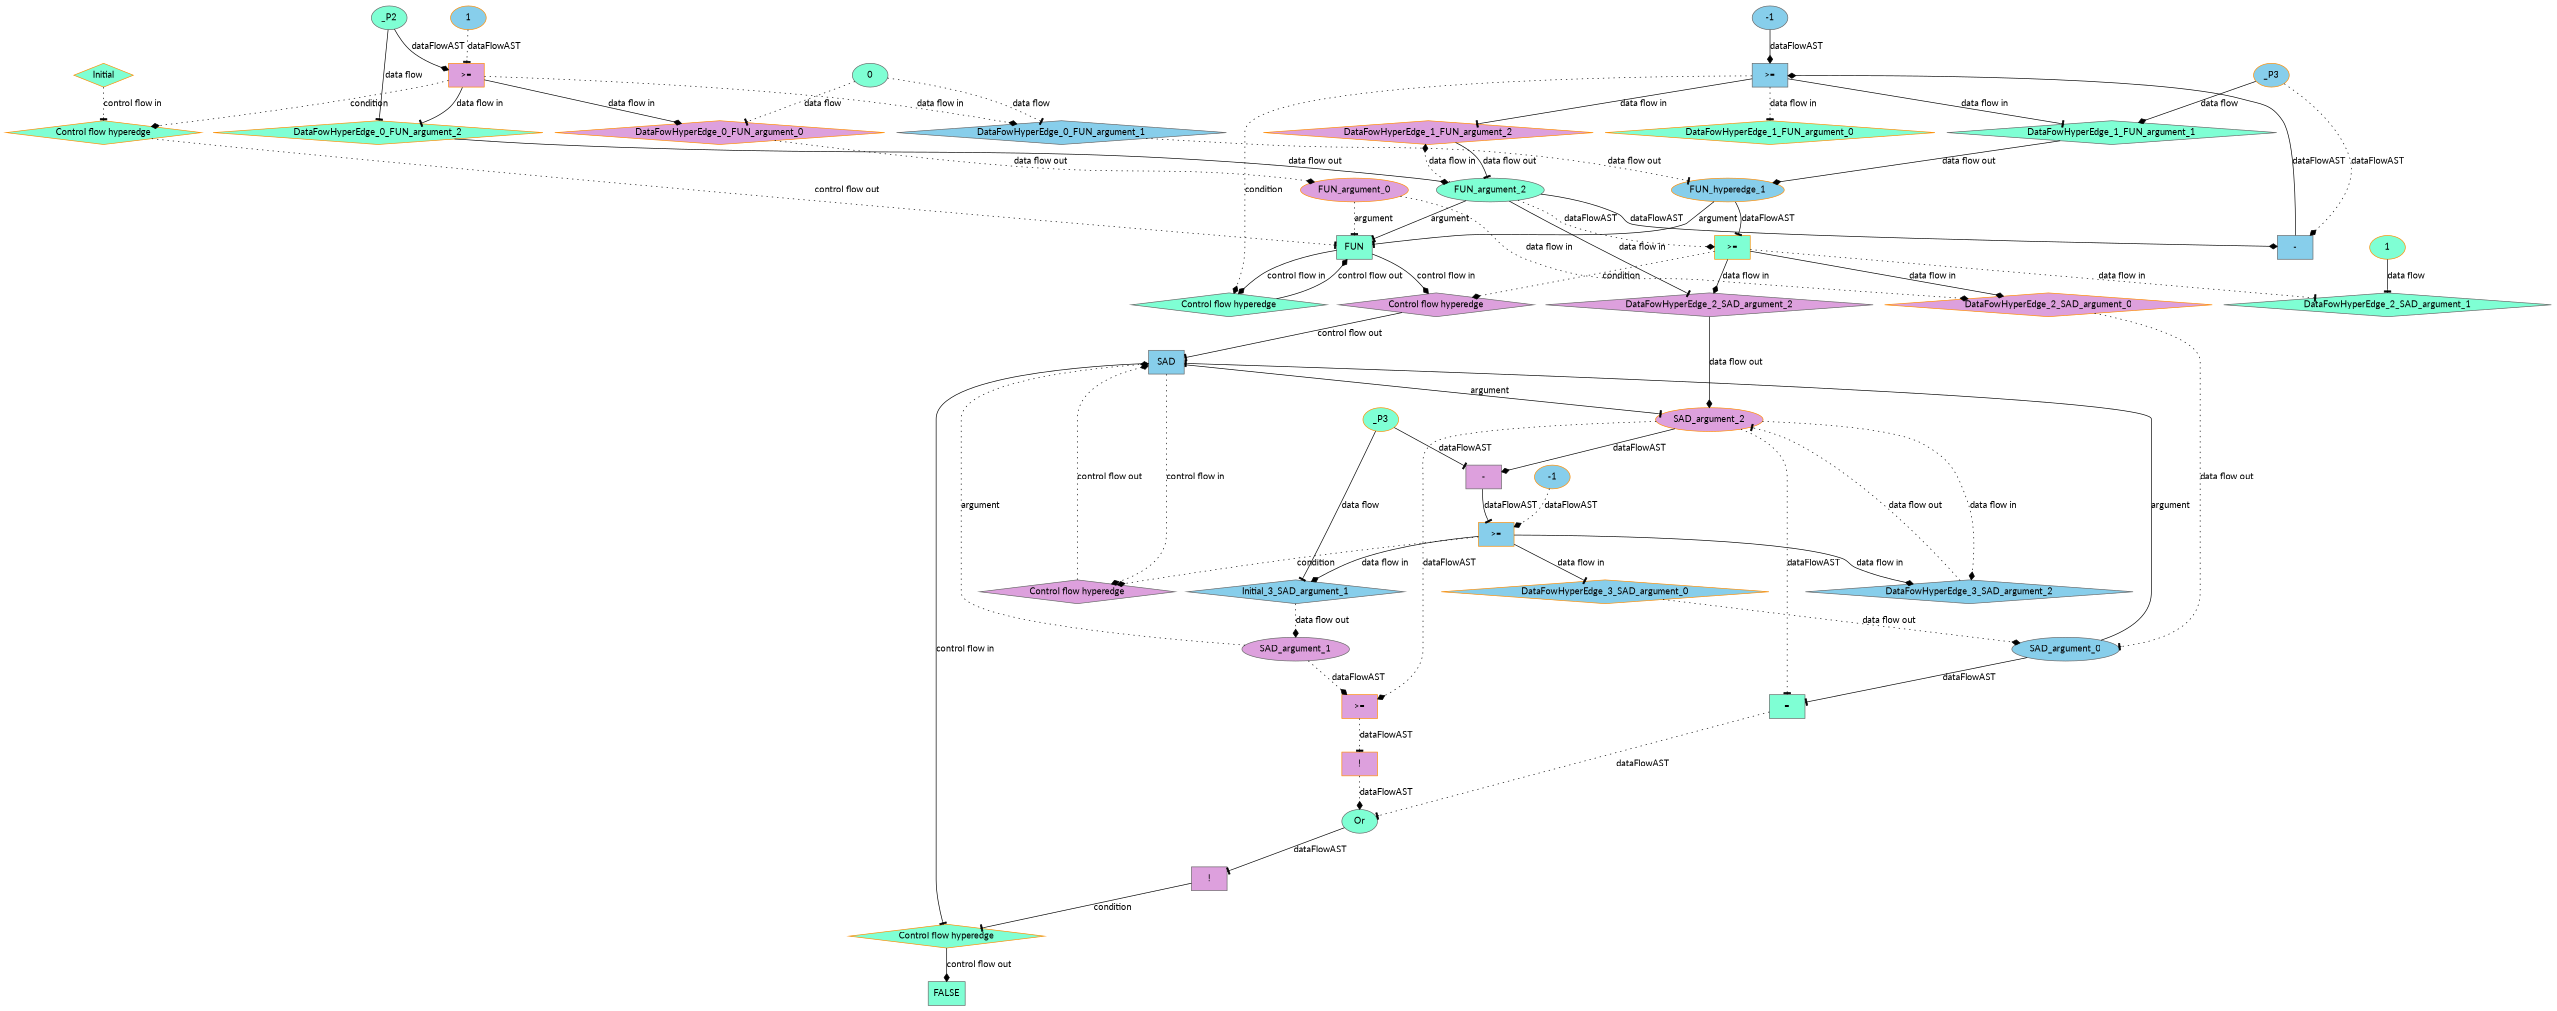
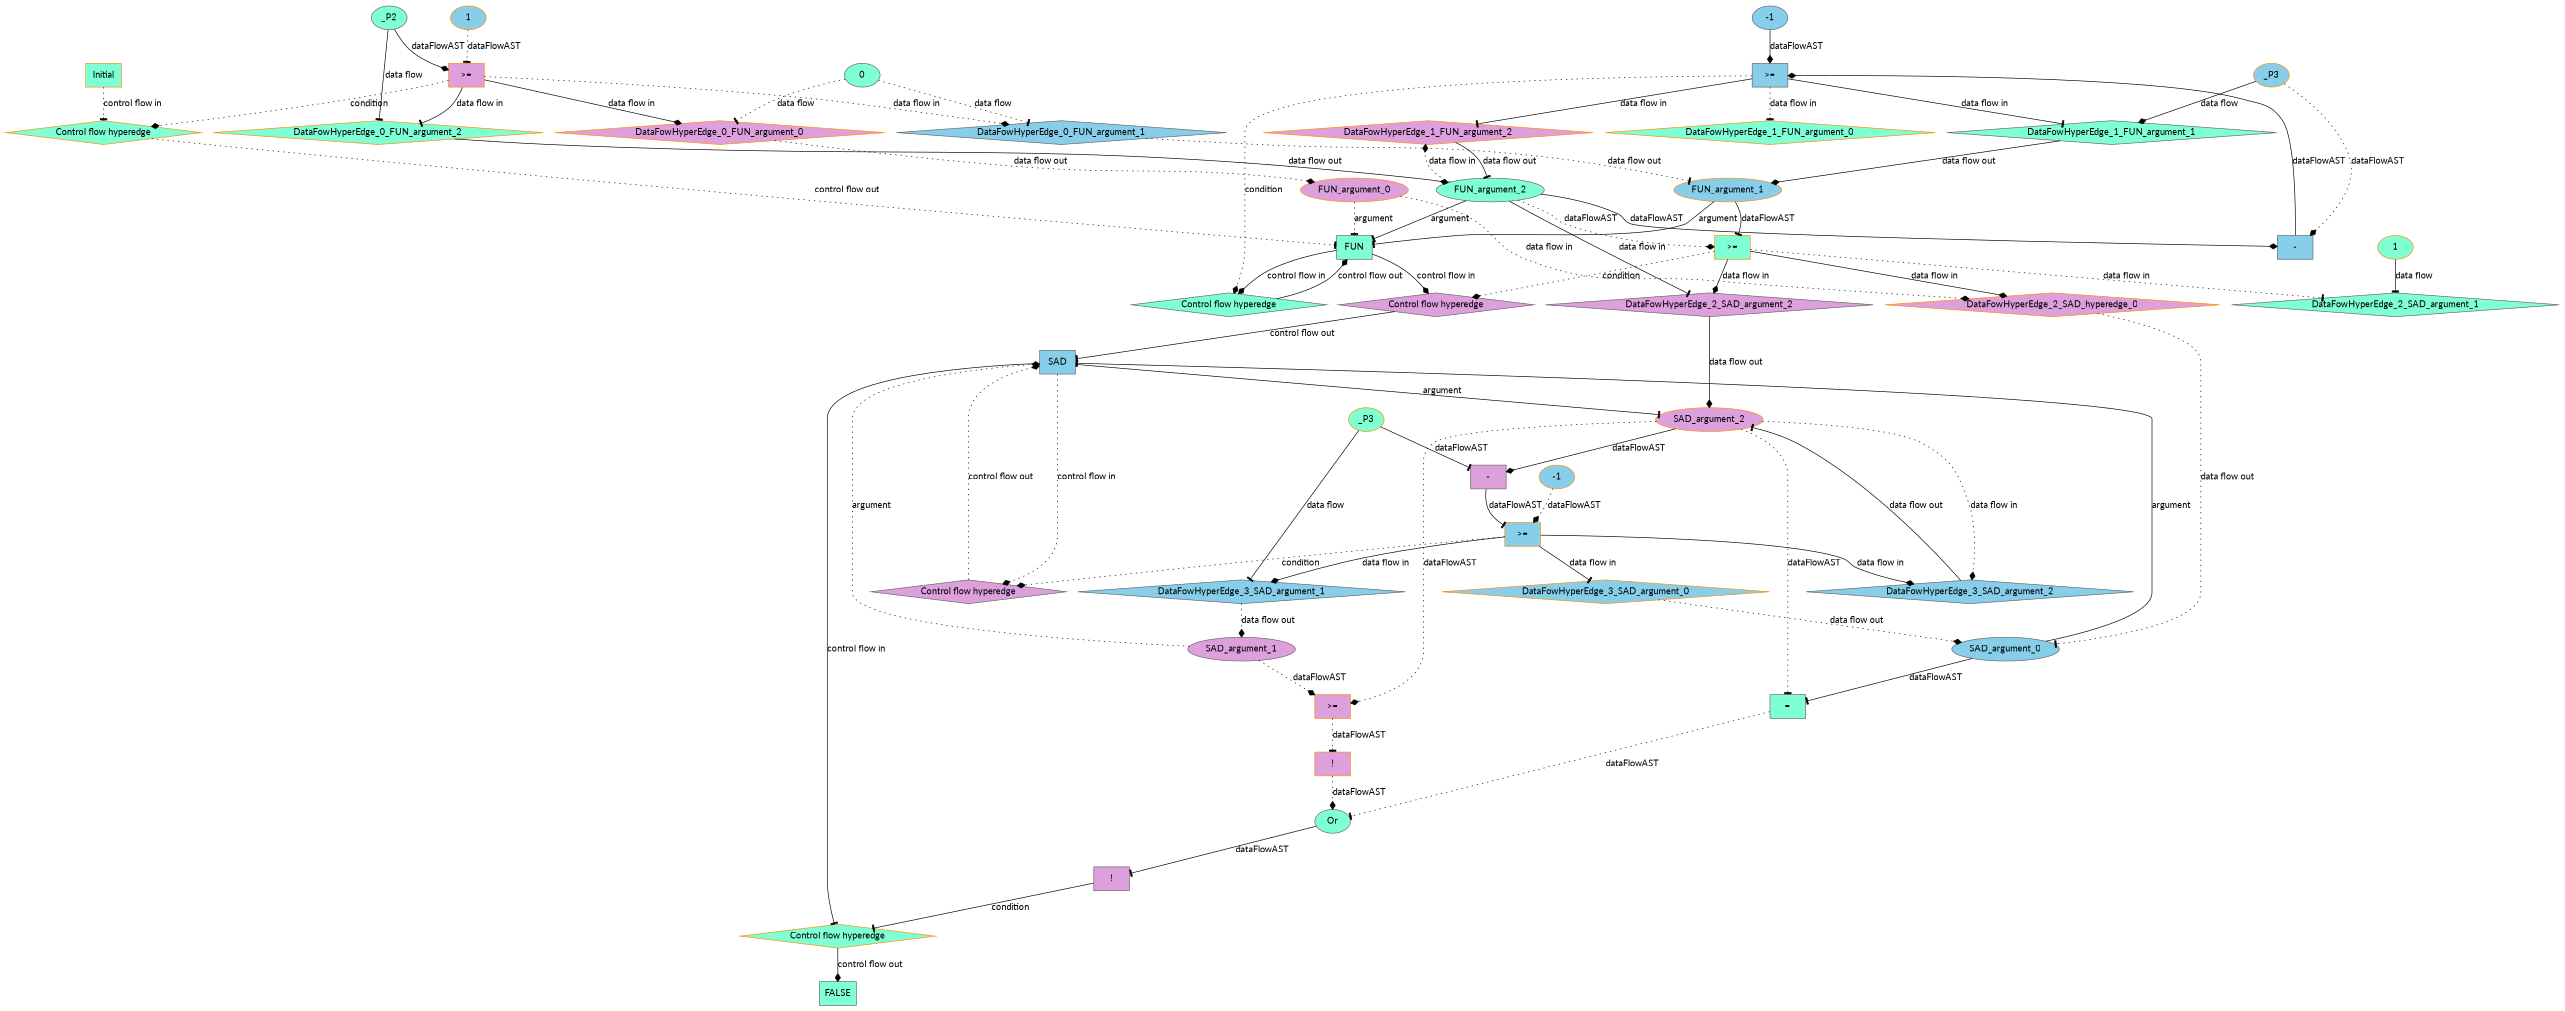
(104, 75) -> (104, 75)
(1728, 190) -> (1728, 190)
(2048, 305) -> (2052, 305)
(1866, 491) -> (1867, 491)
(1296, 592) -> (1242, 592)
